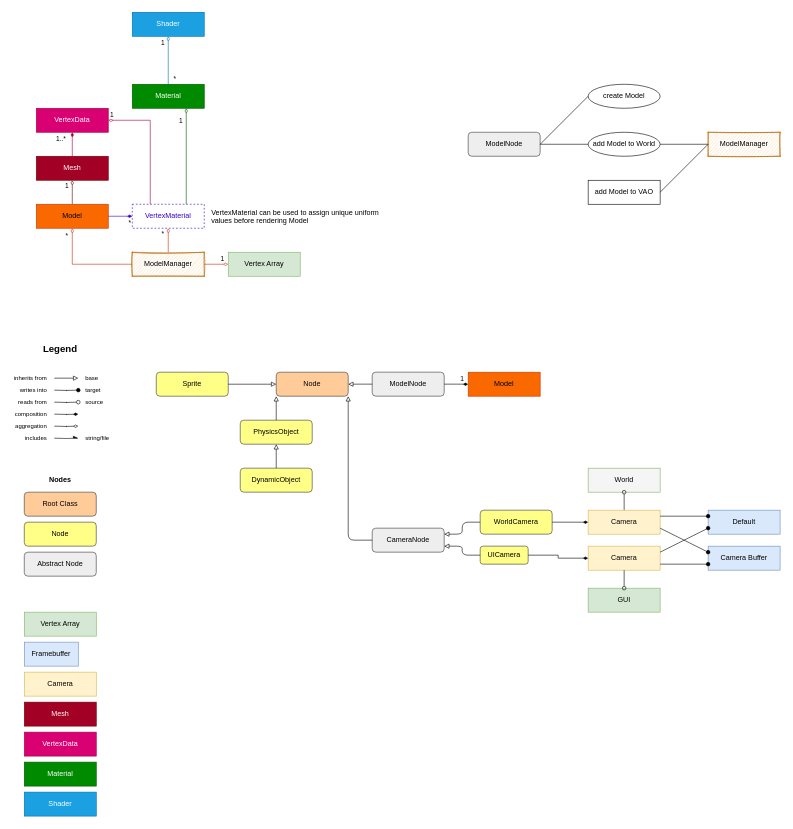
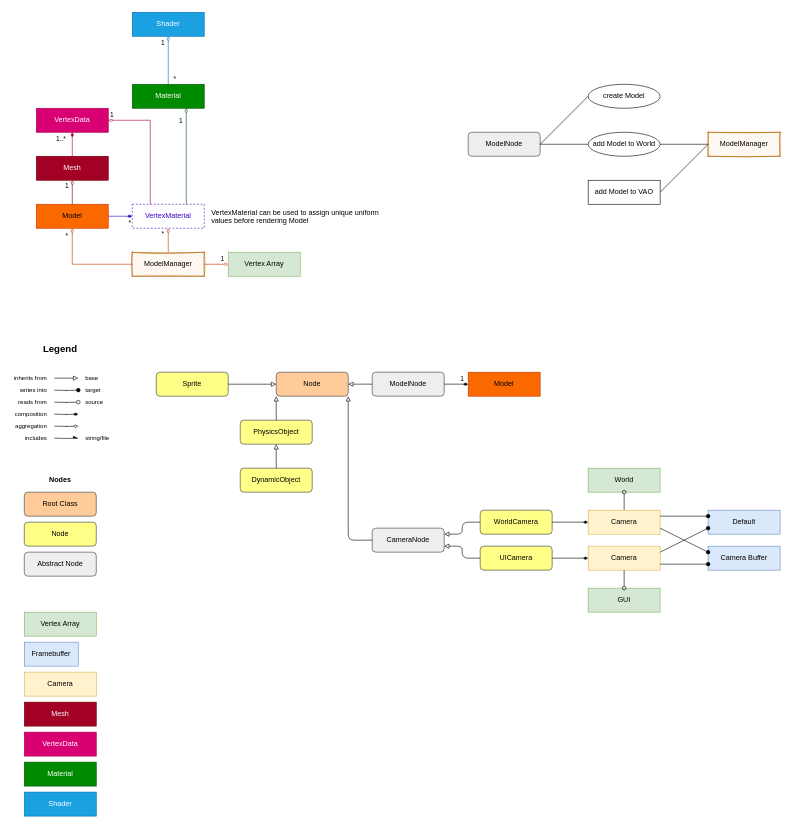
(624, 480) -> (624, 480)
(504, 555) -> (516, 558)
